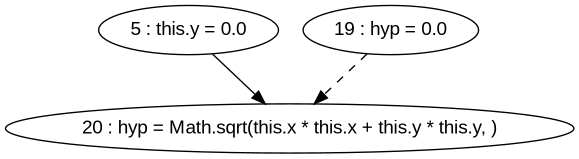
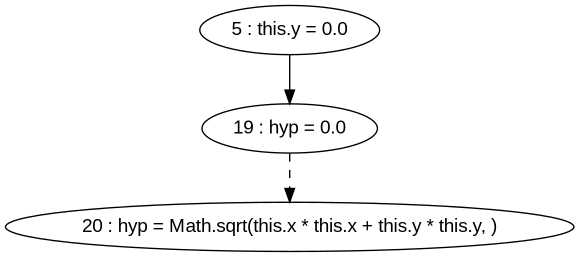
(234, 74) -> (290, 73)
